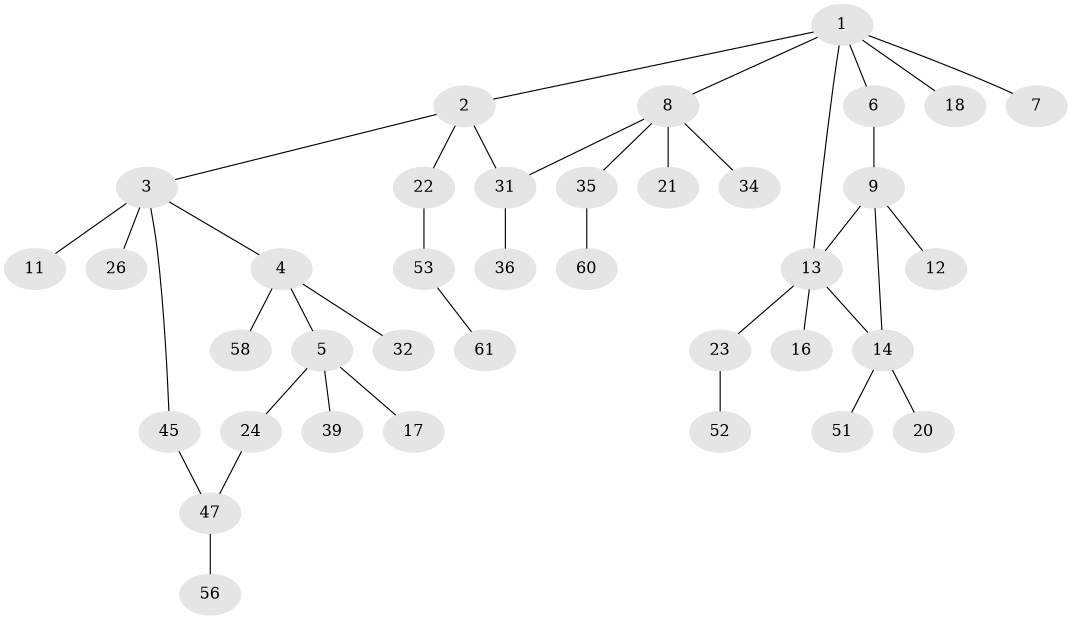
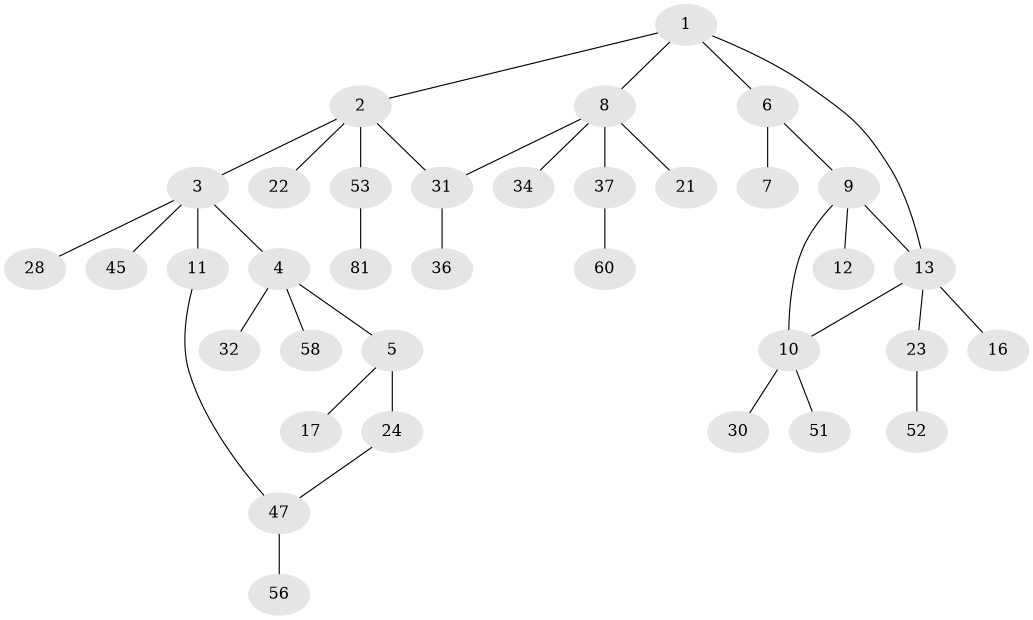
(941, 63) -> (768, 147)
(955, 106) -> none
(587, 188) -> (605, 188)
(424, 228) -> (361, 147)
(116, 269) -> (35, 269)
(485, 350) -> (361, 269)
(883, 350) -> (789, 350)
(332, 432) -> none
(924, 432) -> (738, 432)
(190, 473) -> (200, 401)
